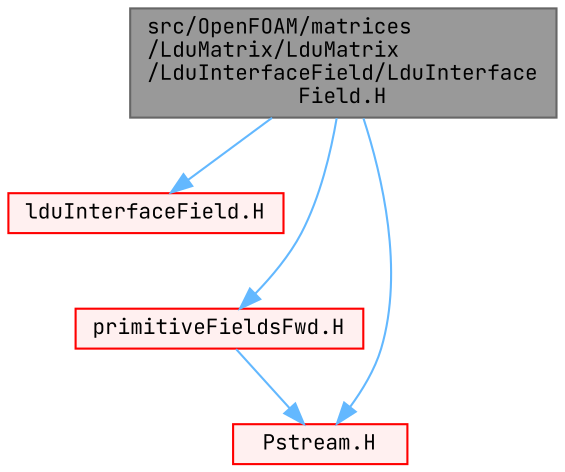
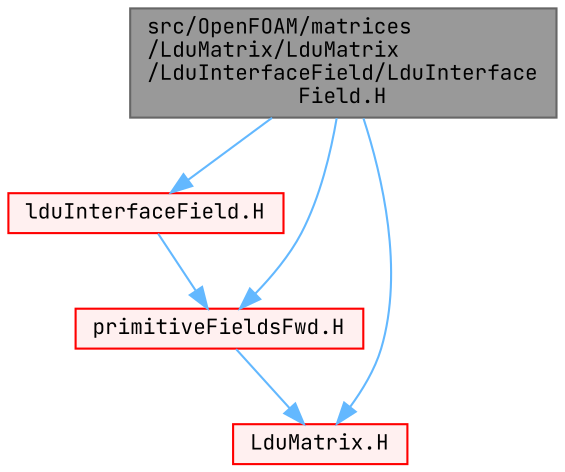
none -> (177, 262)
(320, 444) -> (320, 444)
